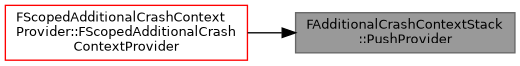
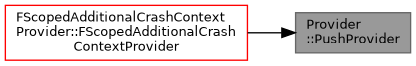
(405, 33) -> (353, 33)
